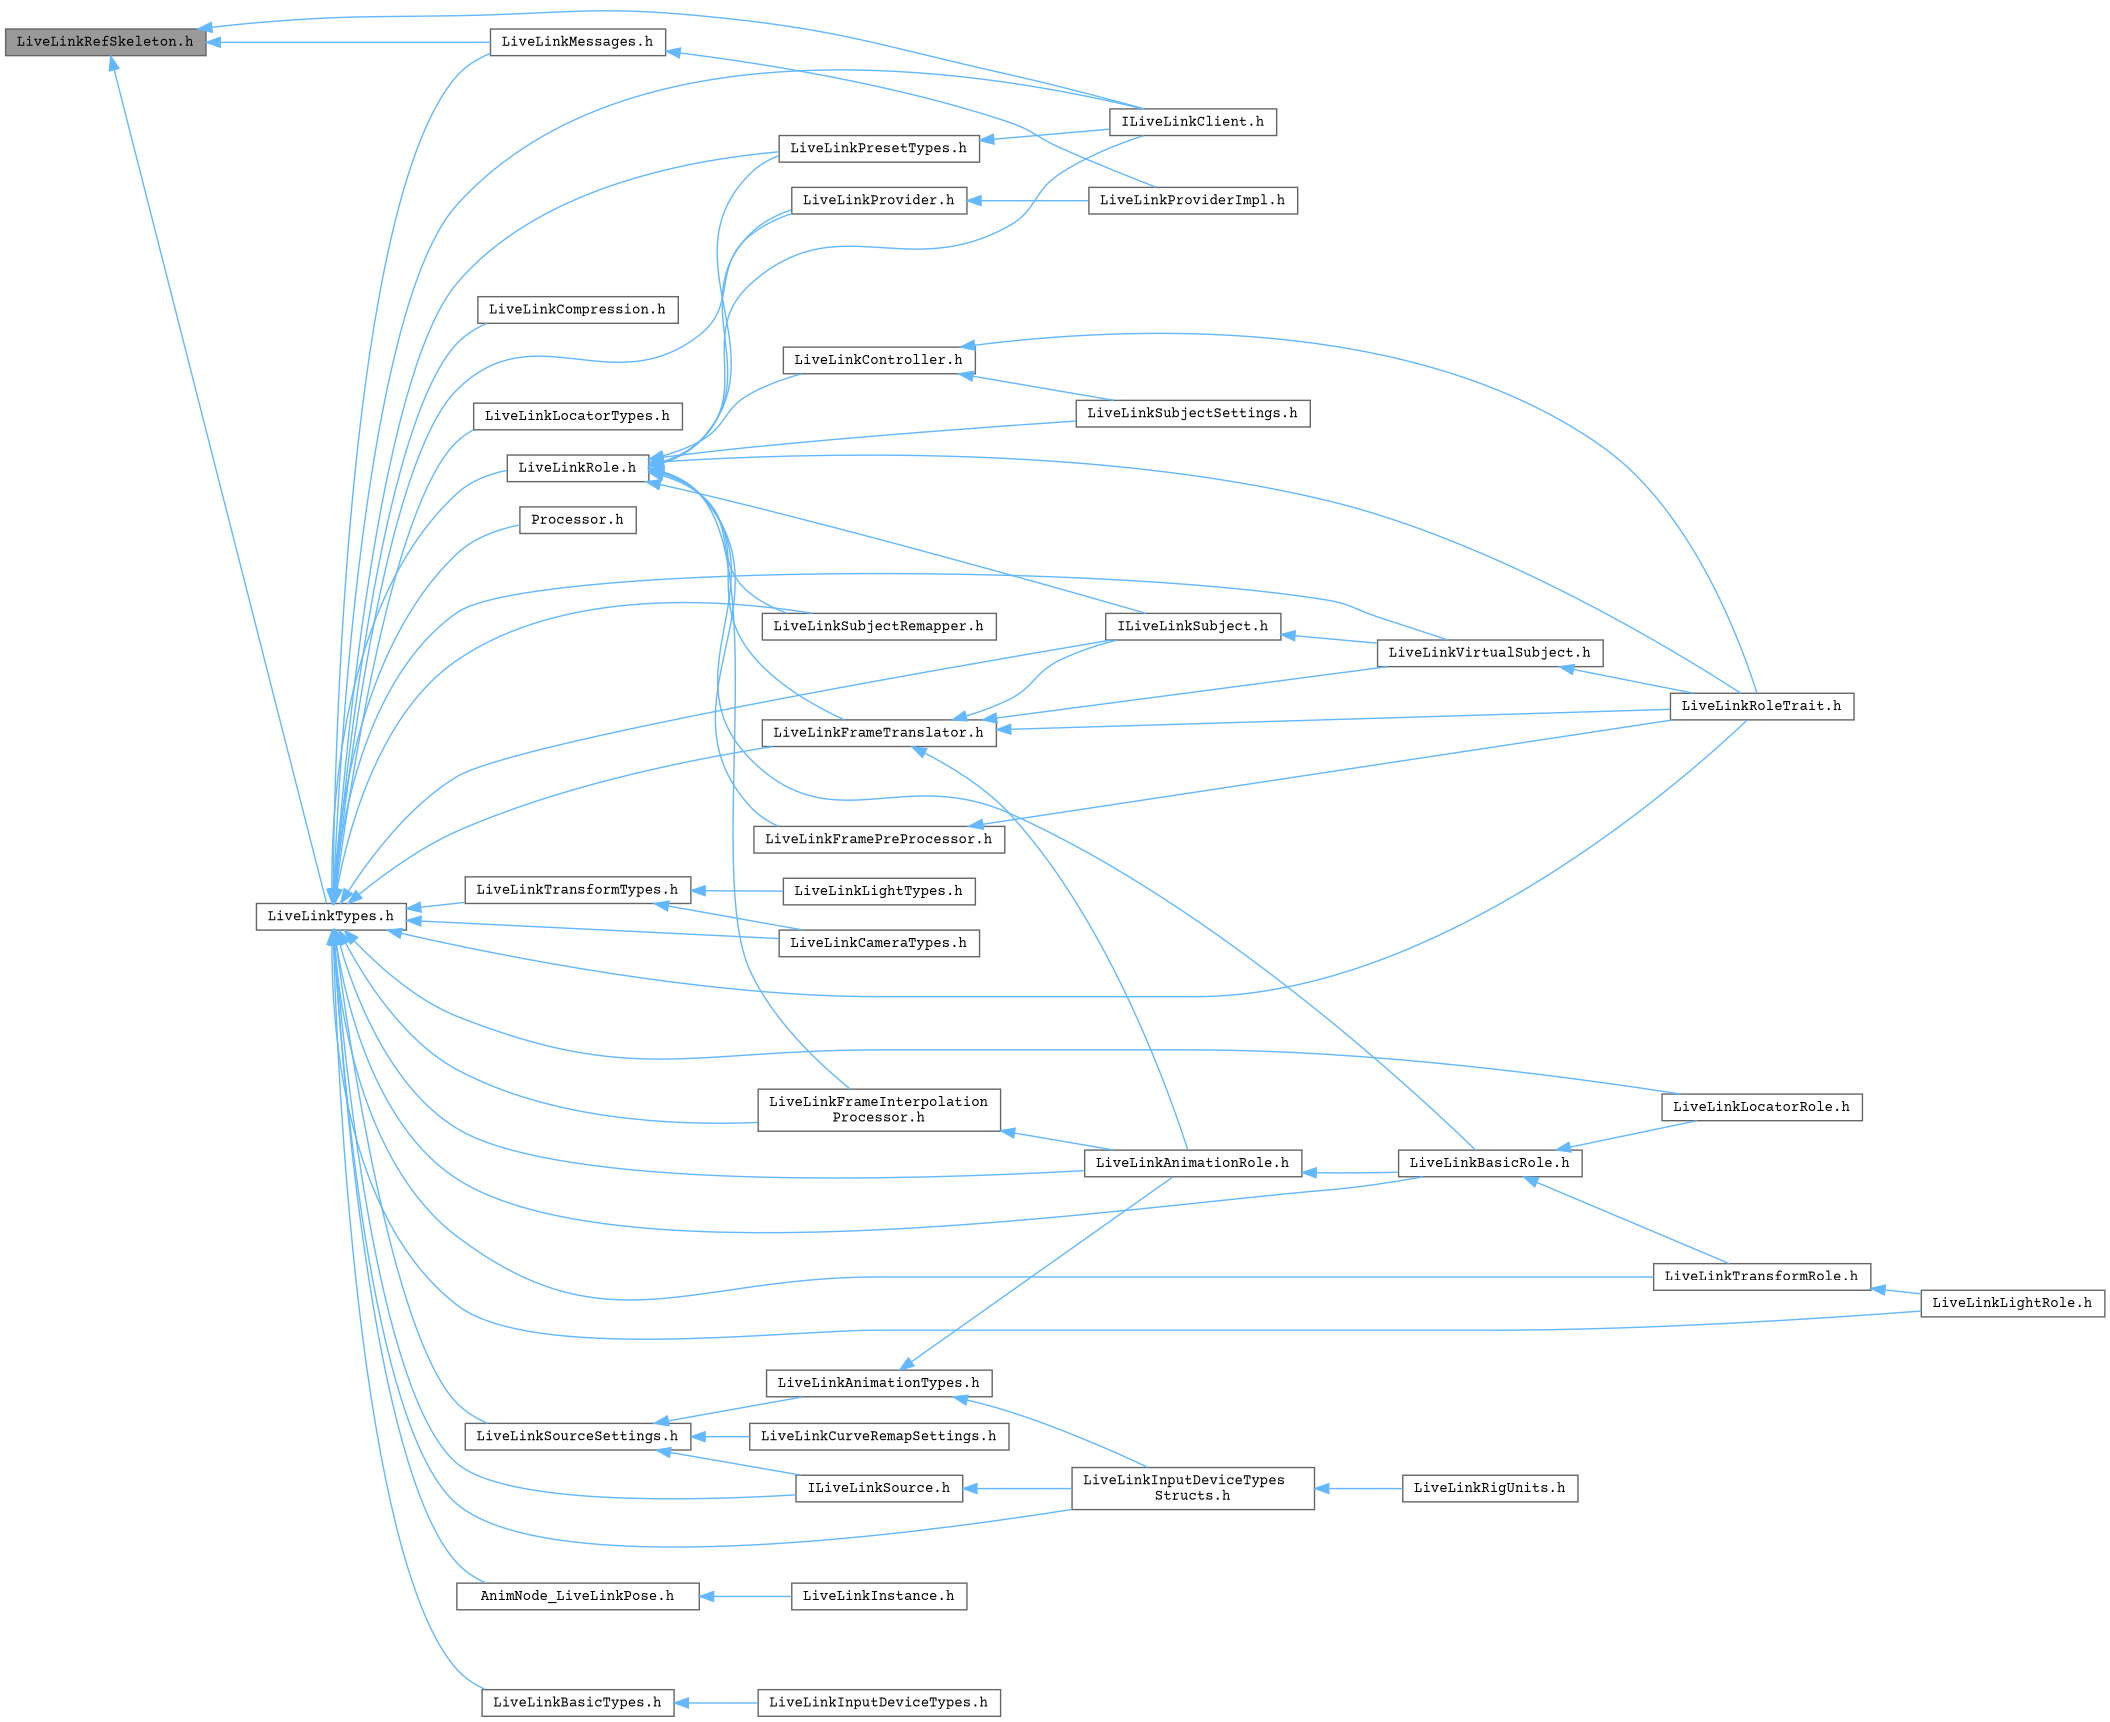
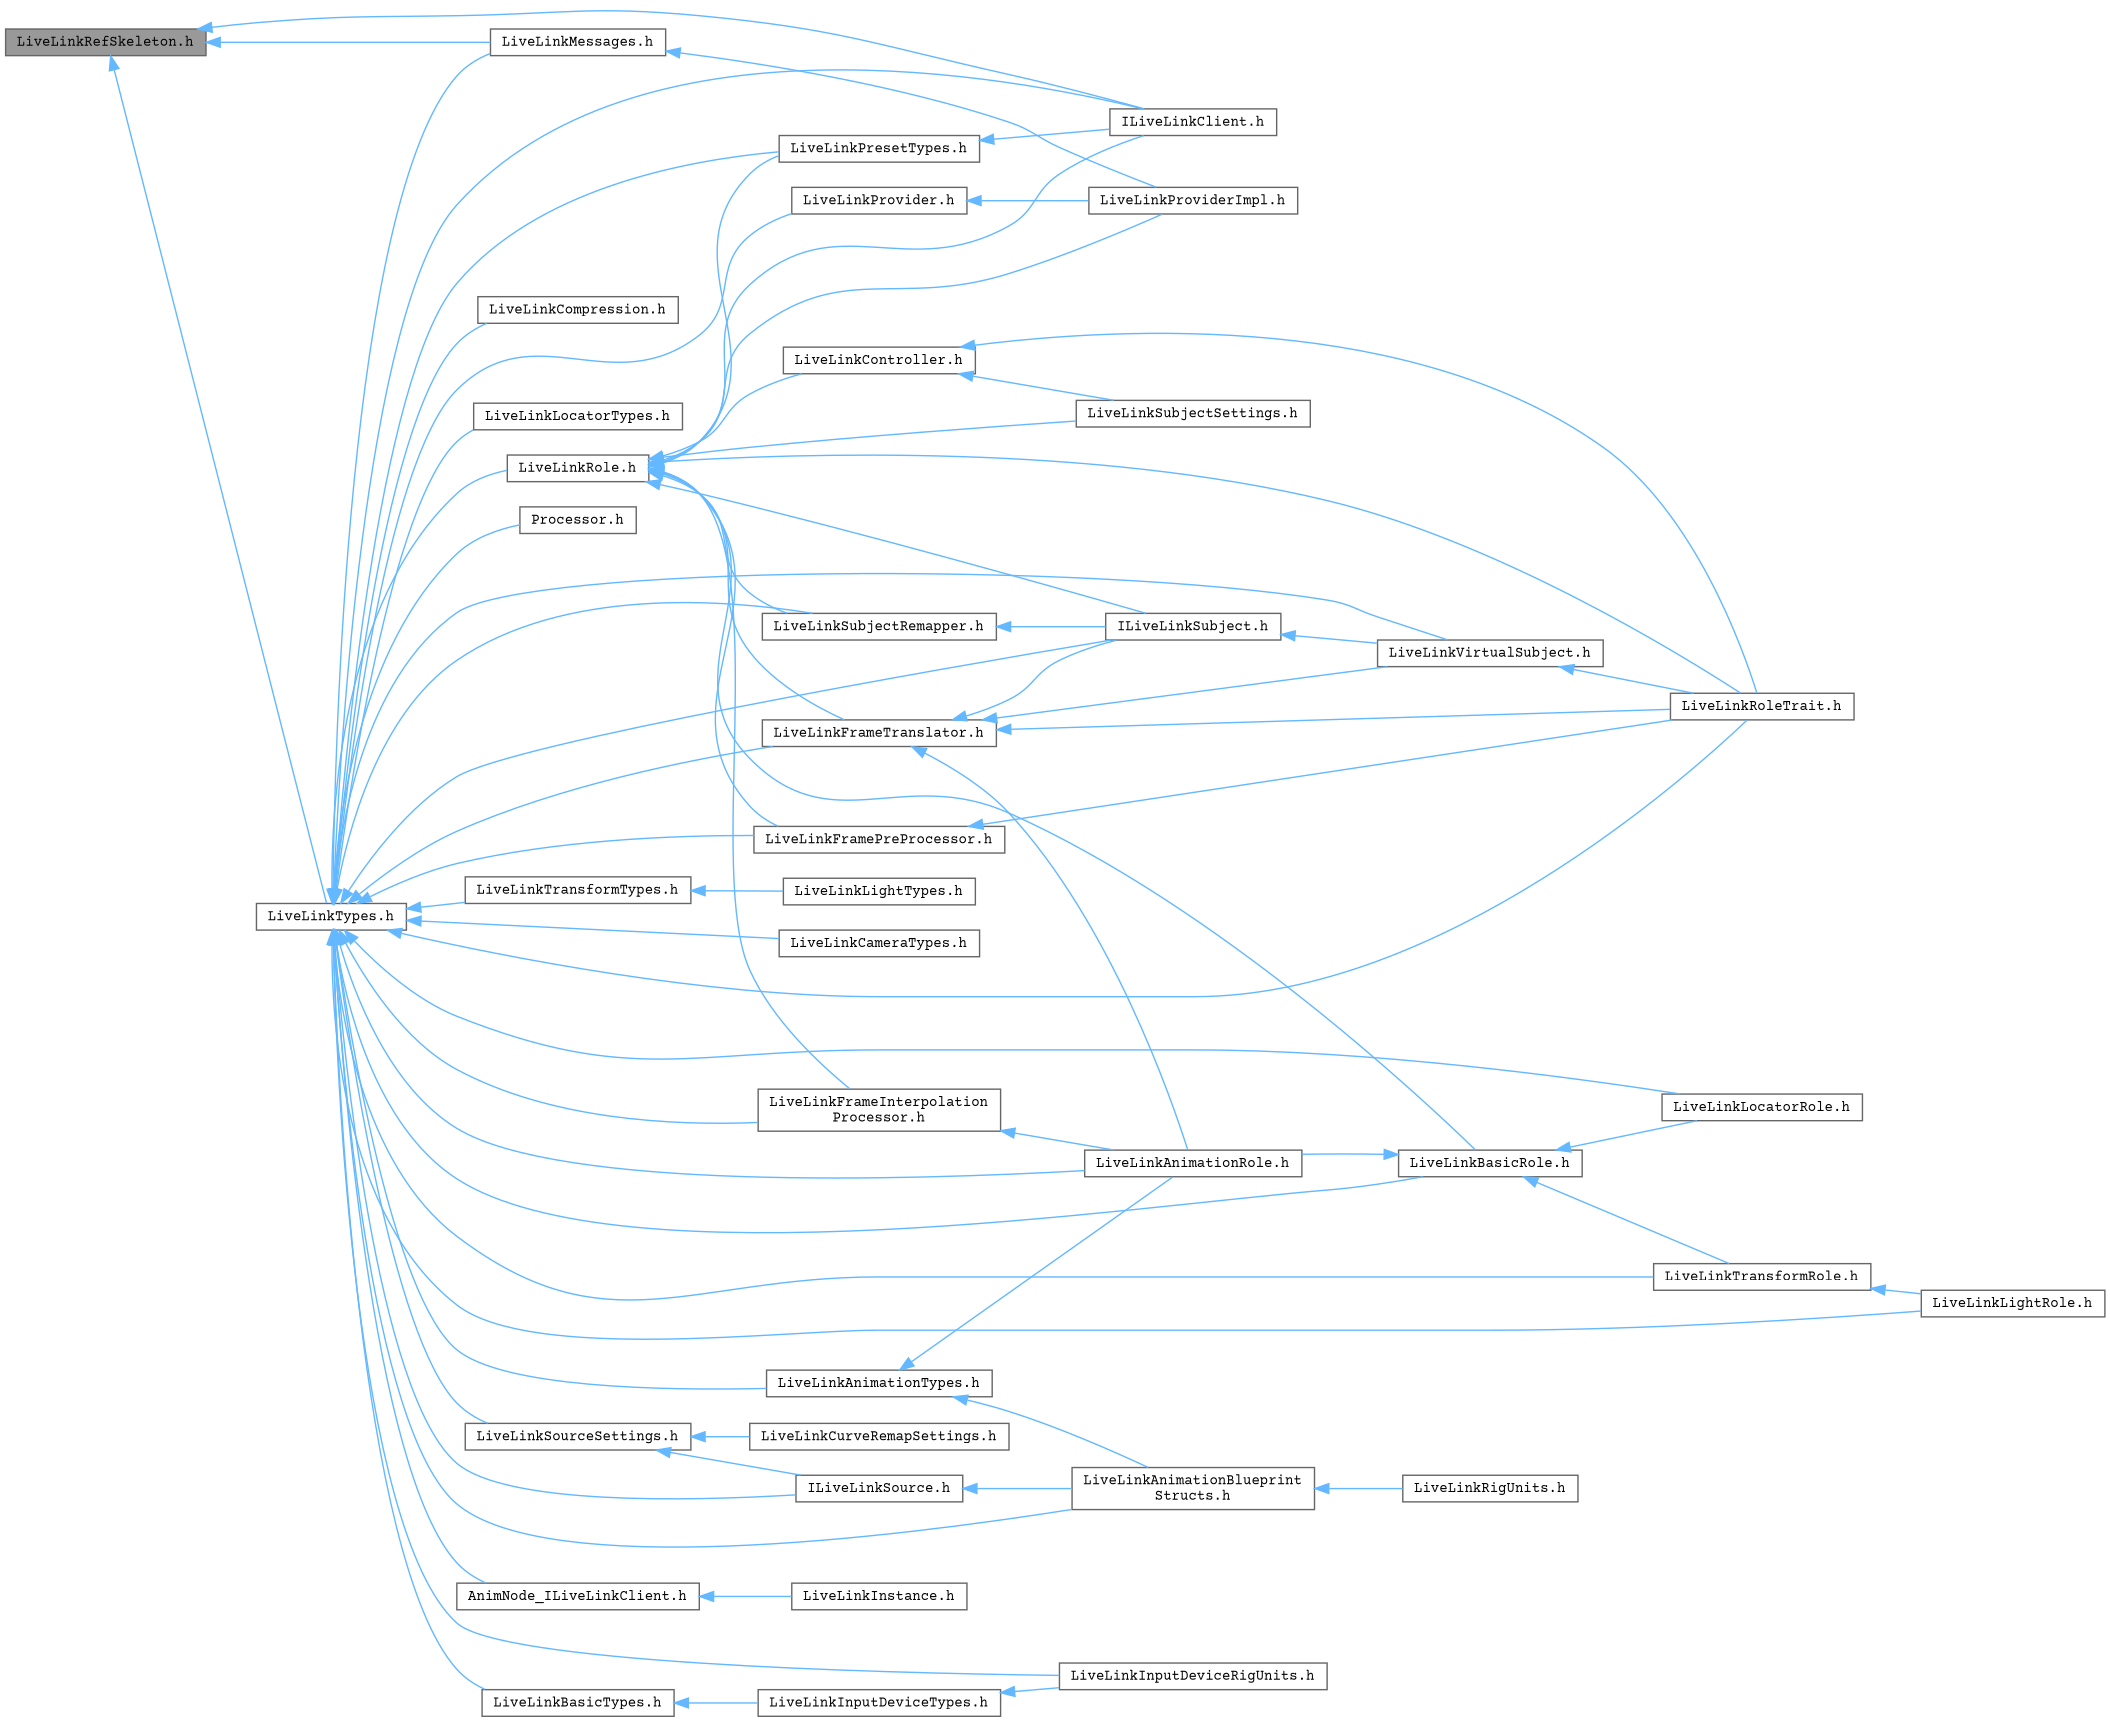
(725, 335) -> (875, 289)
none -> (1058, 627)
none -> (558, 846)
(726, 916) -> none
(1357, 1173) -> (1343, 1154)
(736, 1409) -> (426, 1304)
(1193, 1489) -> (1193, 1489)
(578, 1596) -> (578, 1596)
none -> (1193, 1676)
